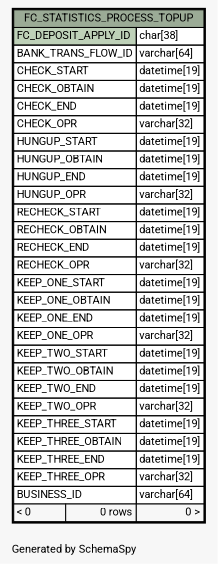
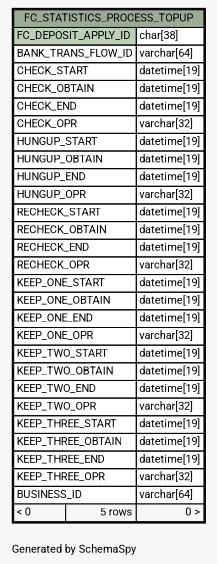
(117, 512) -> (117, 512)
